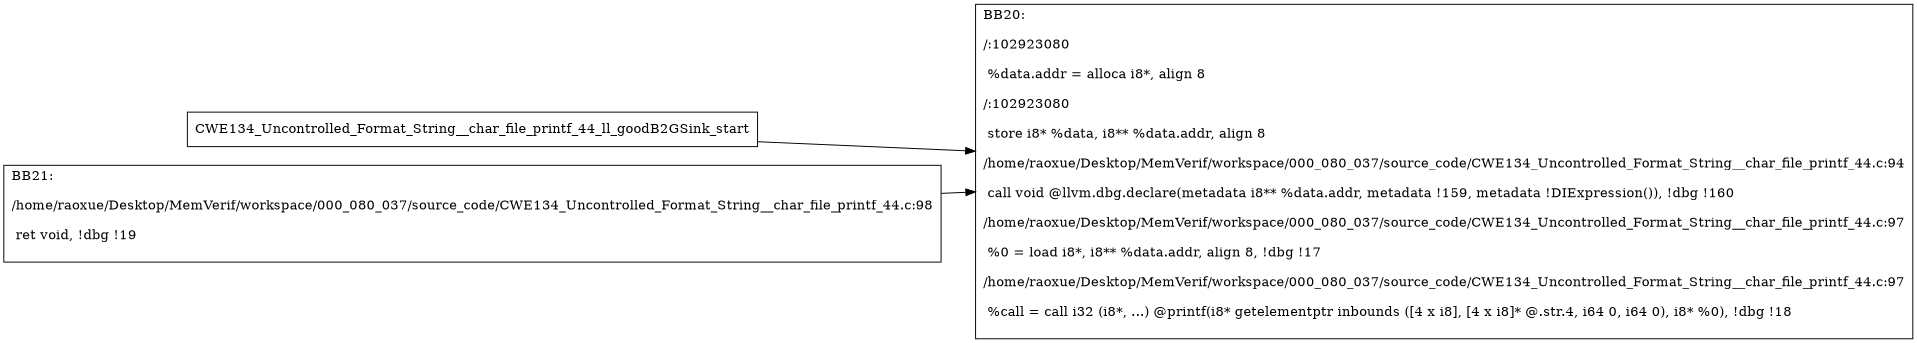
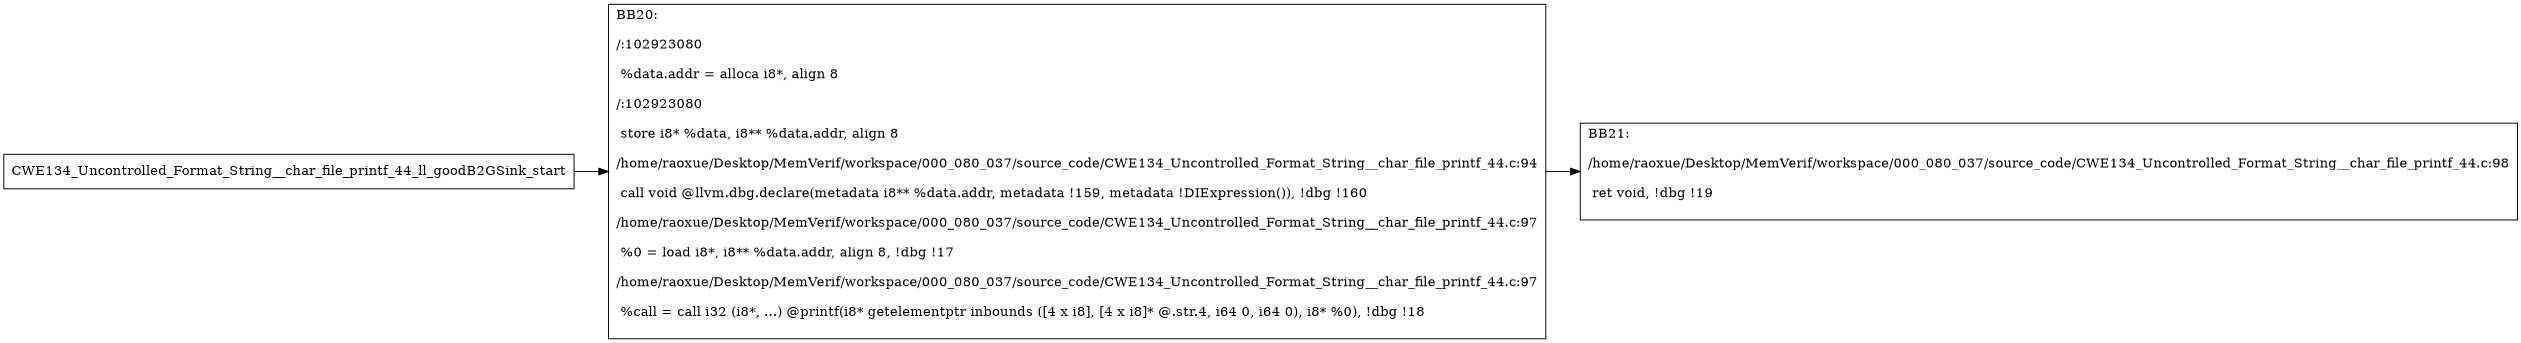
(954, 193) -> (1558, 172)
